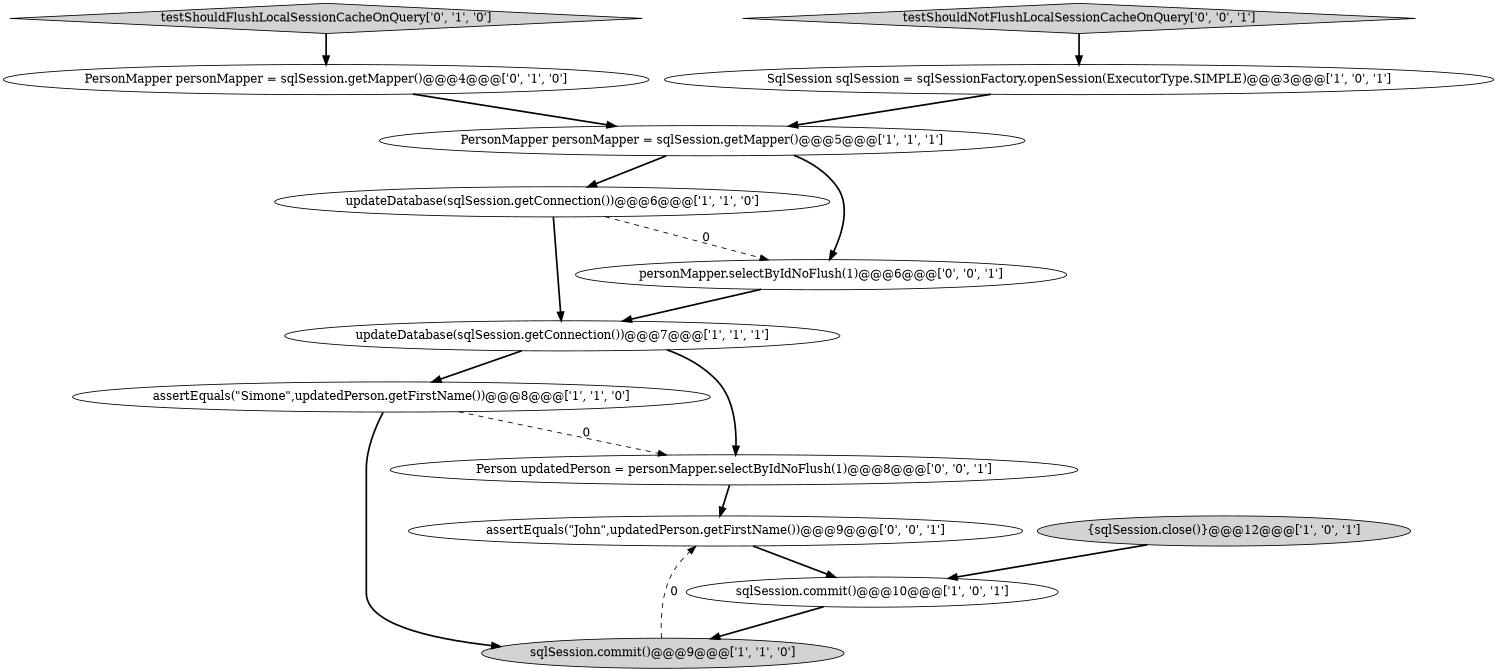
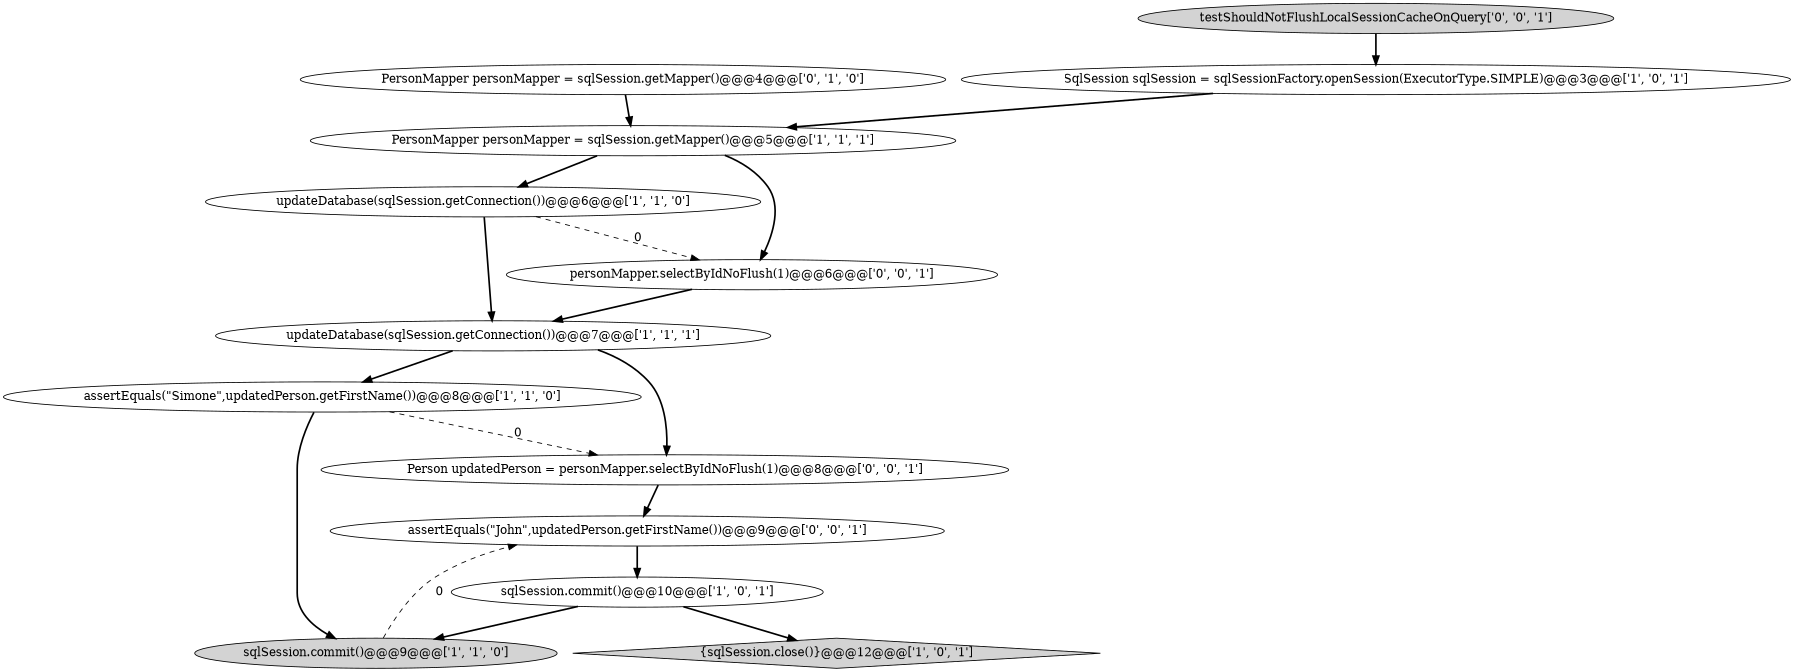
(326, 18) -> none
(1079, 18) -> (1376, 18)
(1224, 531) -> (837, 653)
(1052, 561) -> (736, 622)
